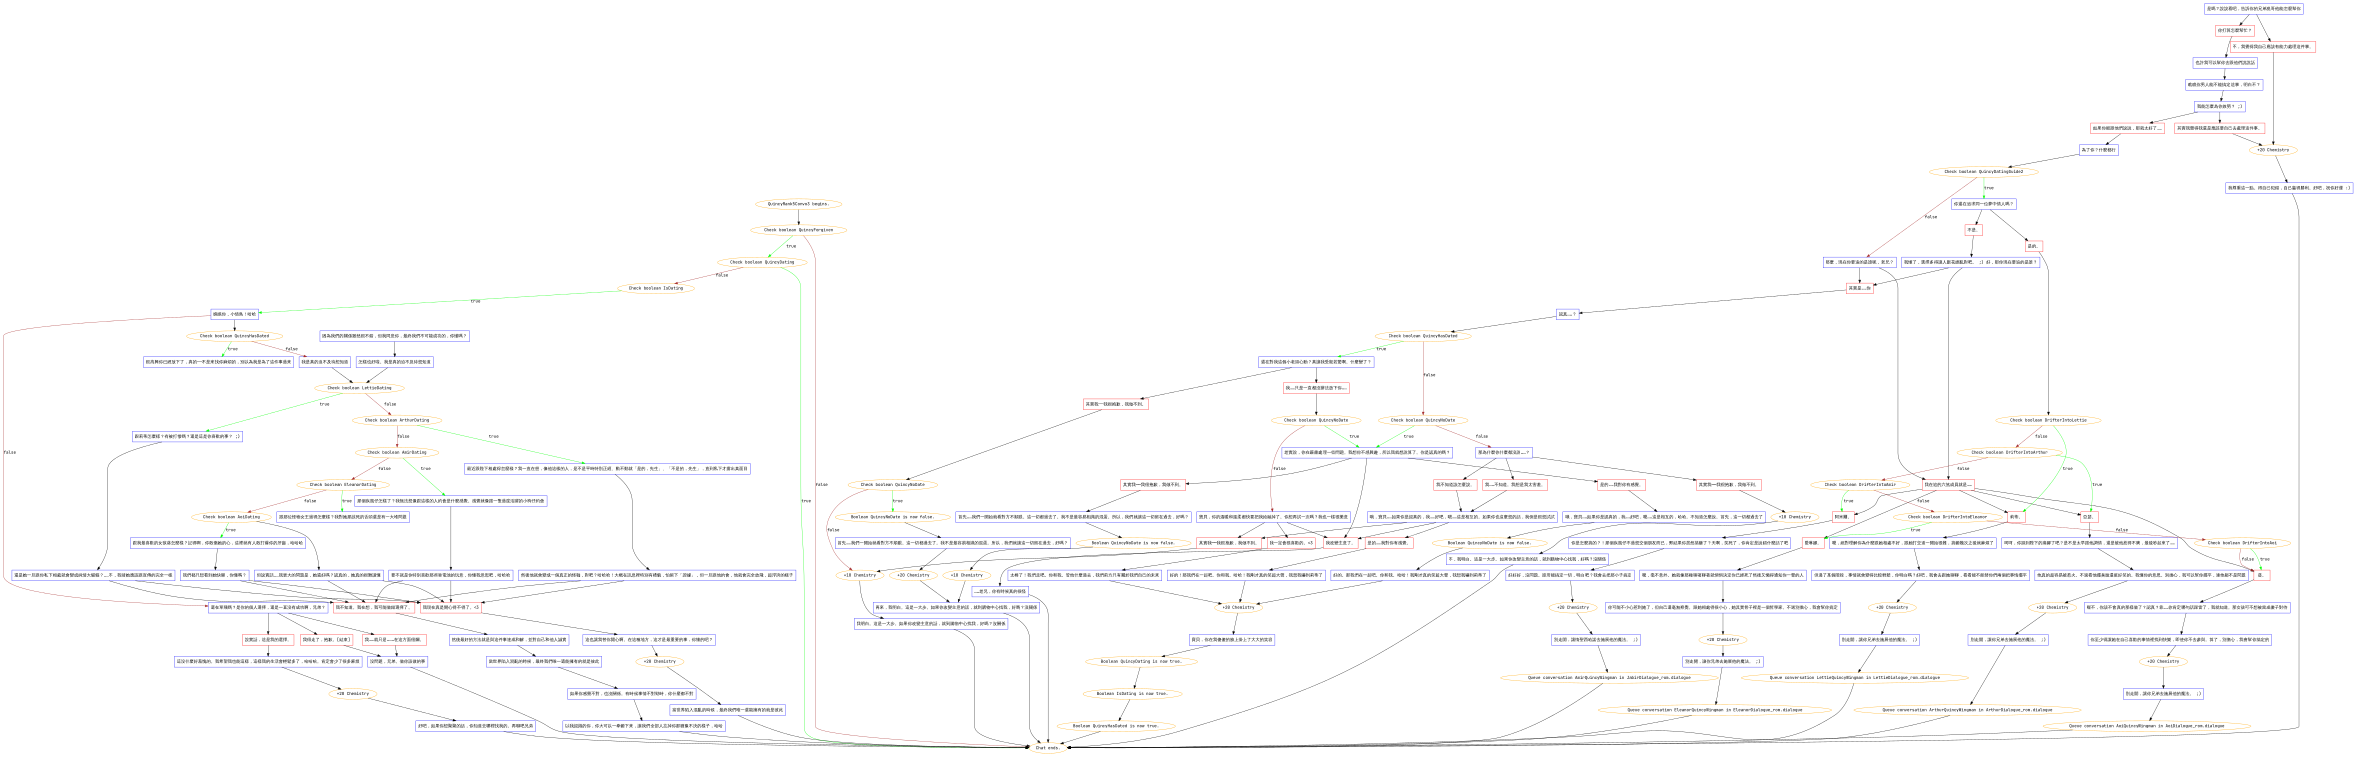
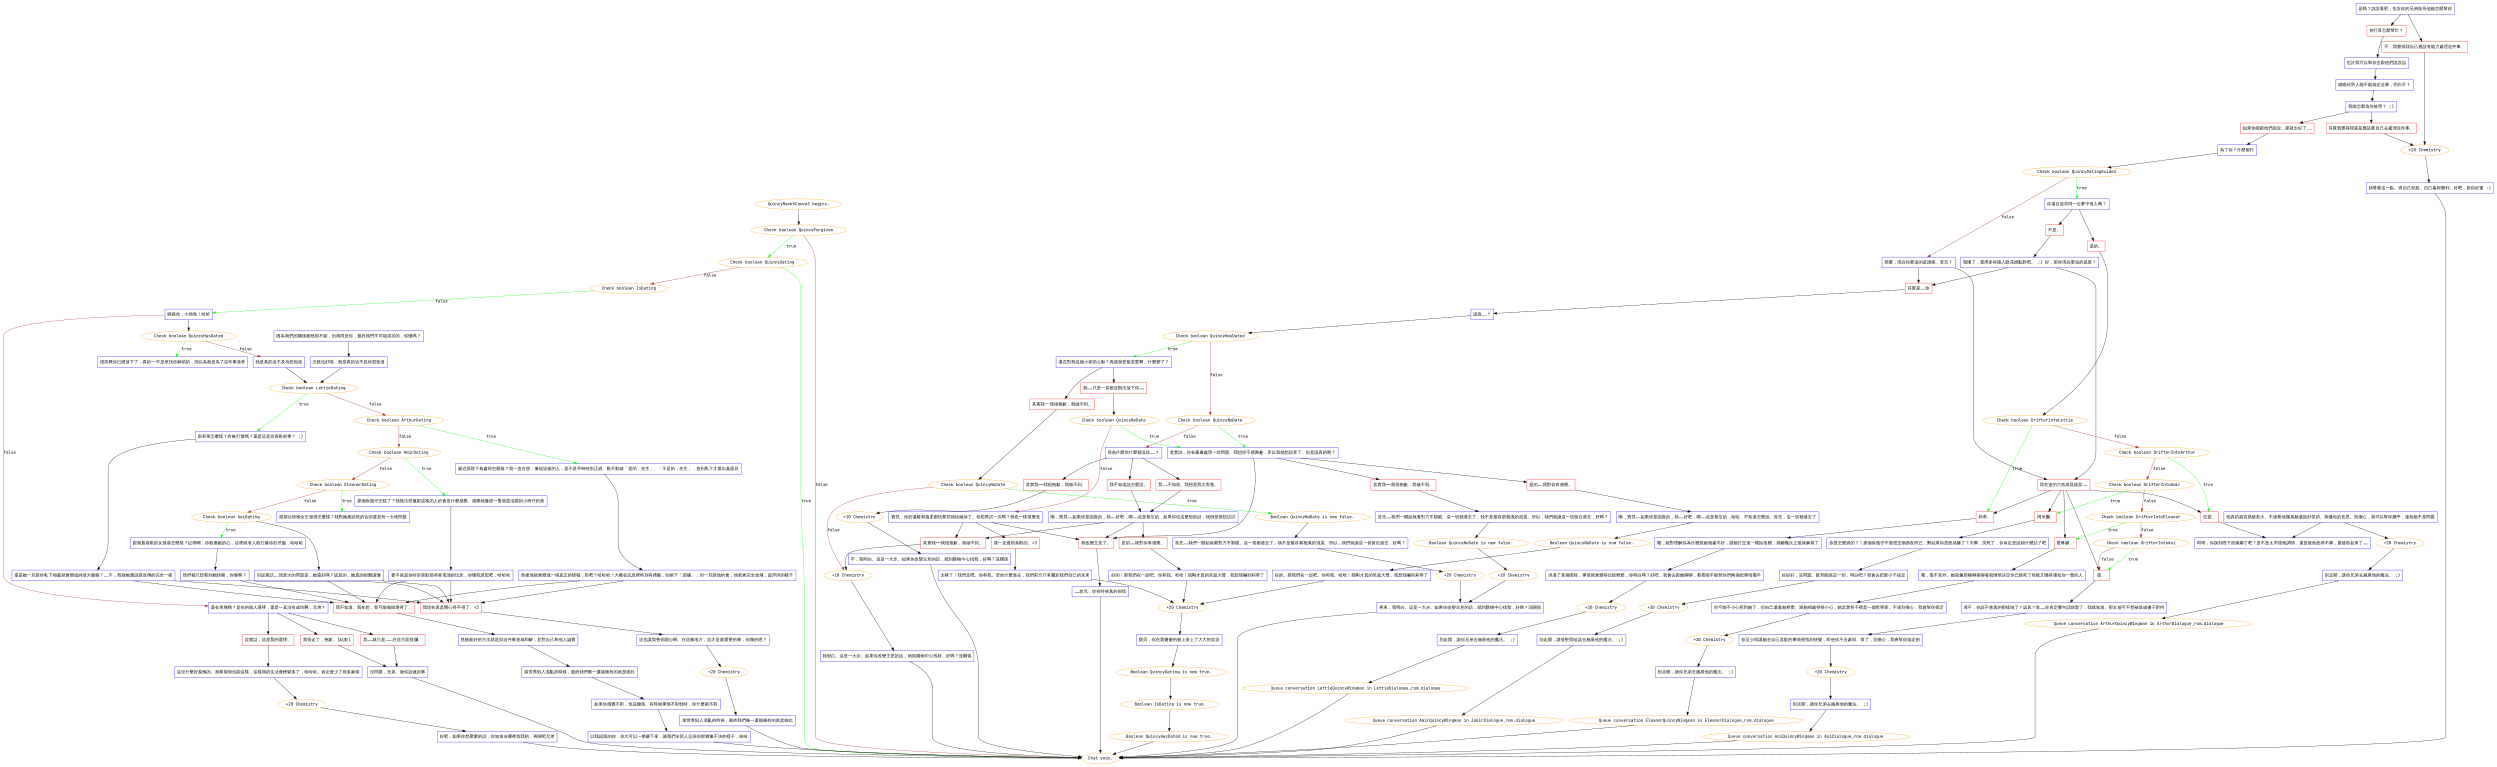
(476, 301) -> (442, 301)
(2114, 558) -> (2308, 530)
